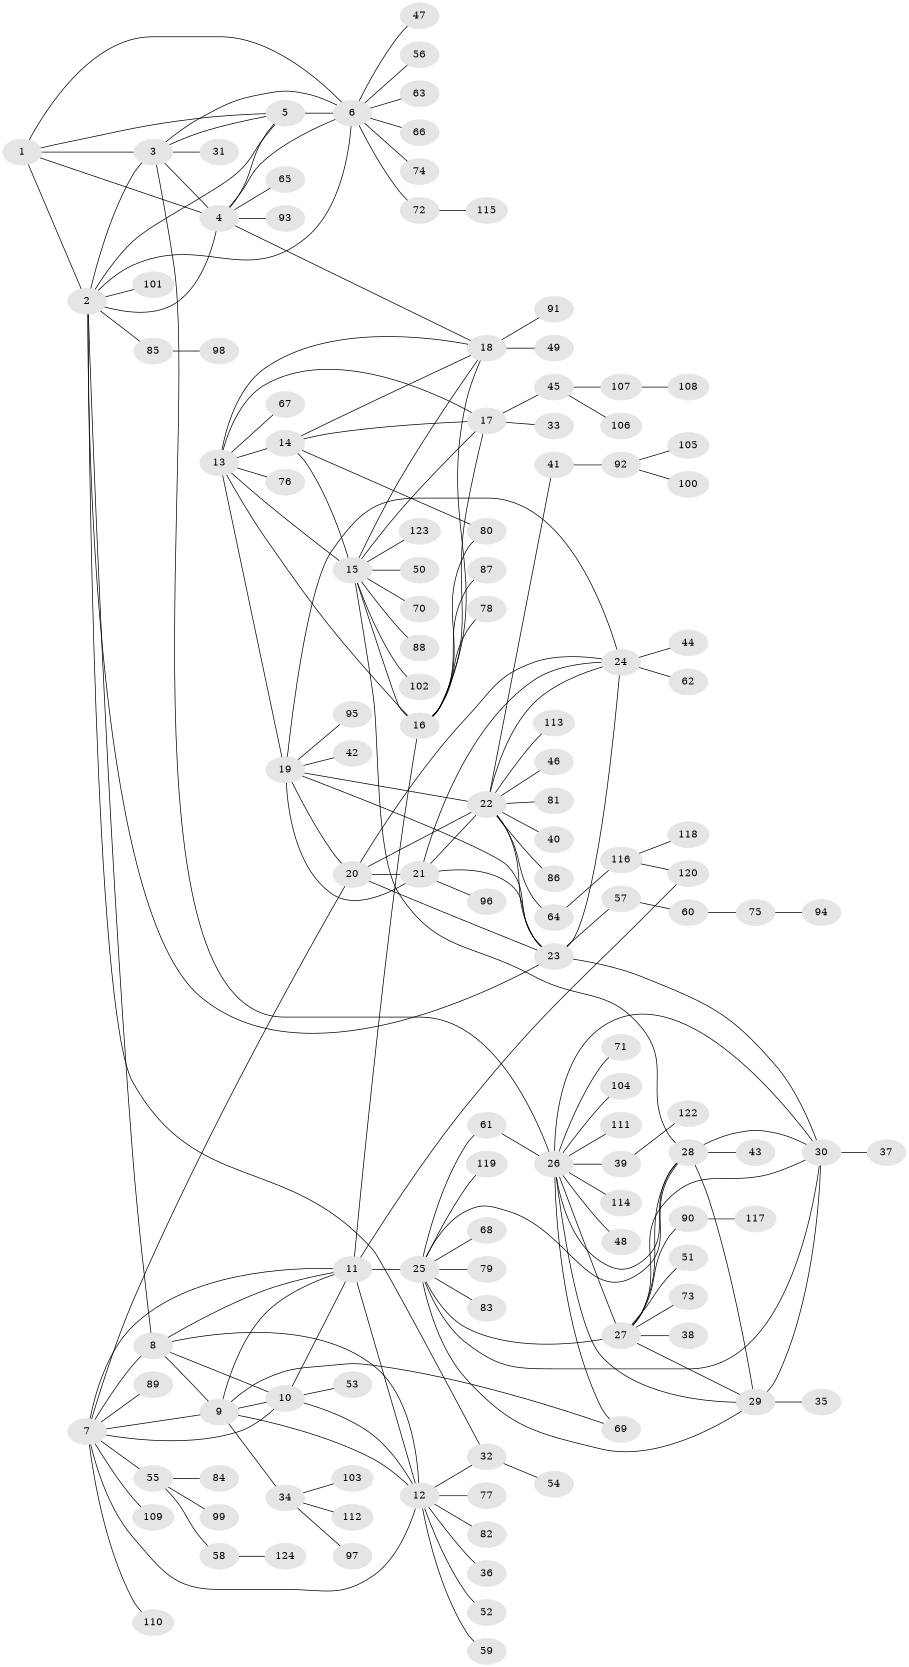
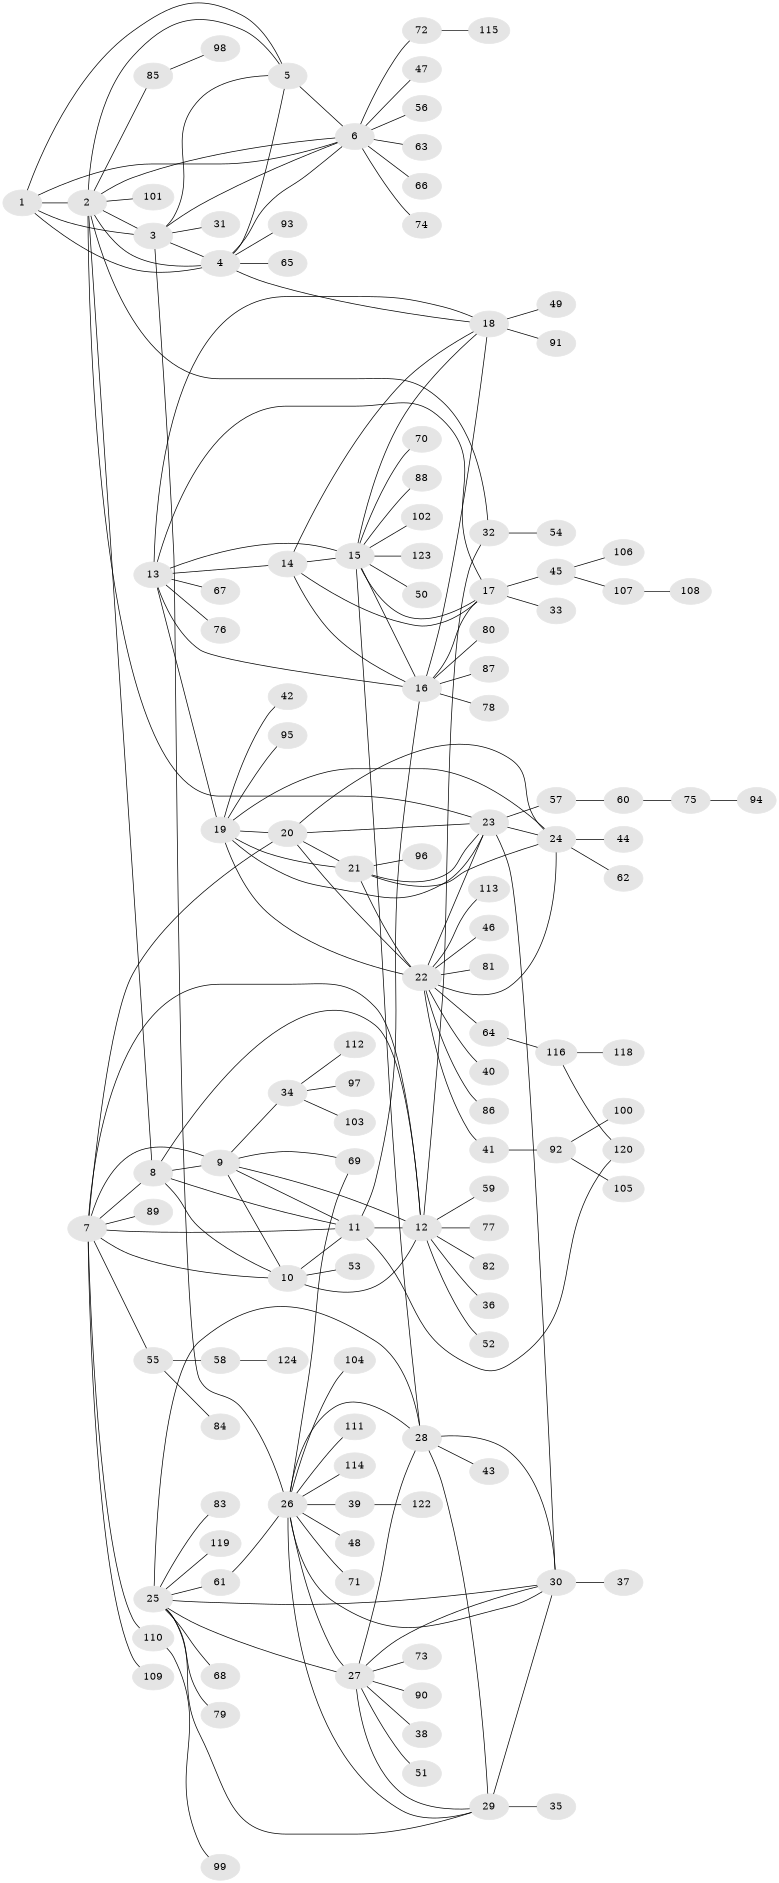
(386, 487) -> (339, 640)
(756, 1219) -> none
(390, 1269) -> none
(186, 1498) -> (188, 1752)
